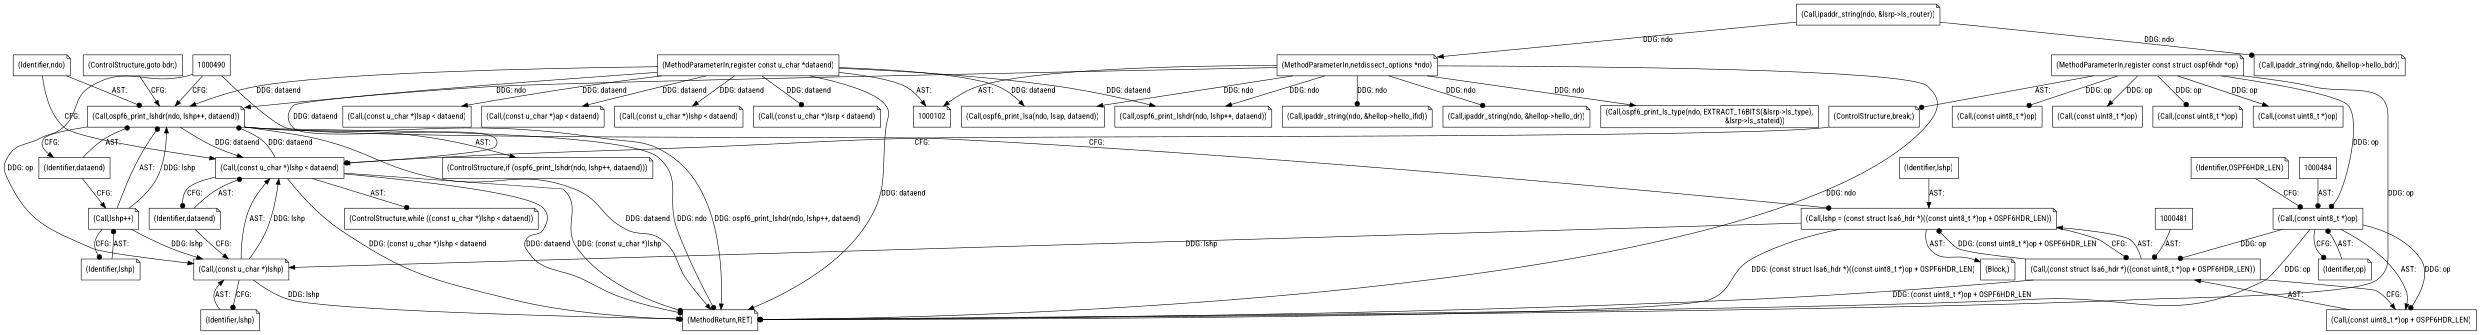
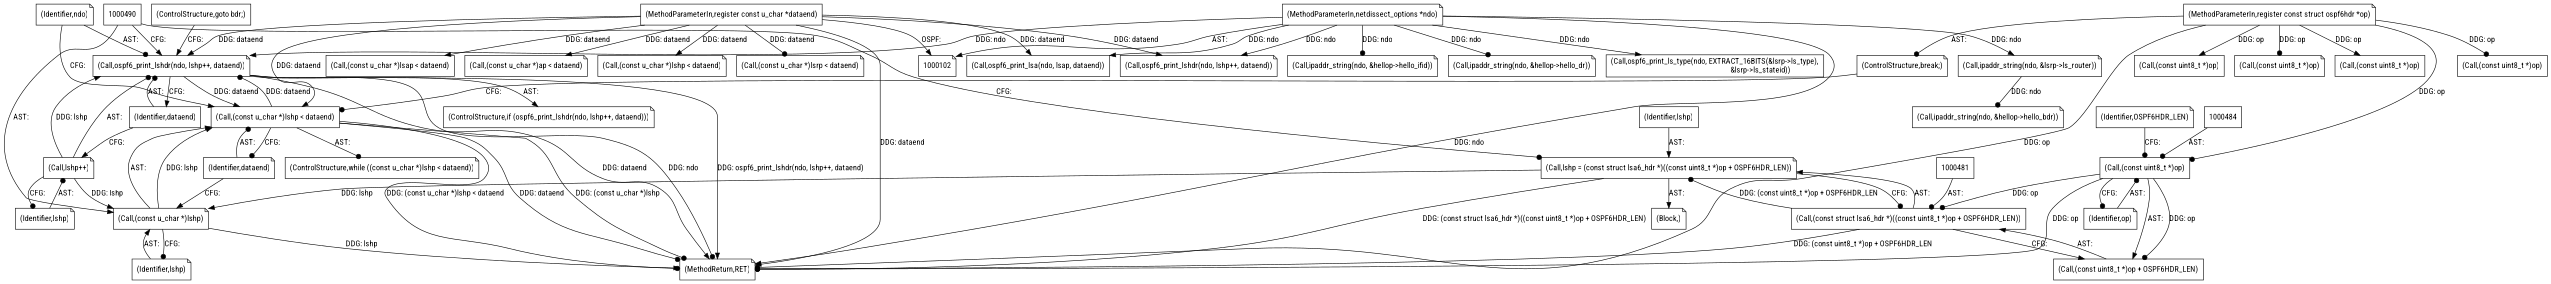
(1620, 39) -> (1728, 21)
(925, 91) -> (932, 40)
(21, 168) -> (22, 117)
(1624, 247) -> (1500, 130)
